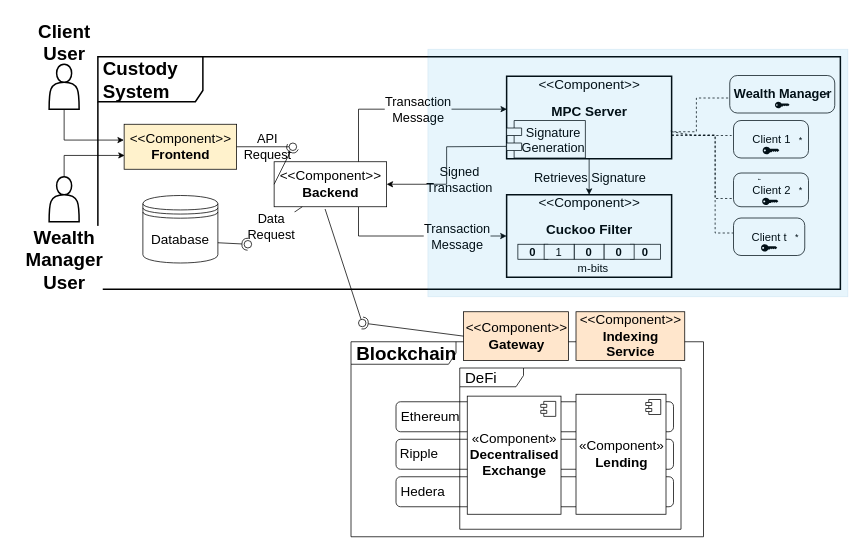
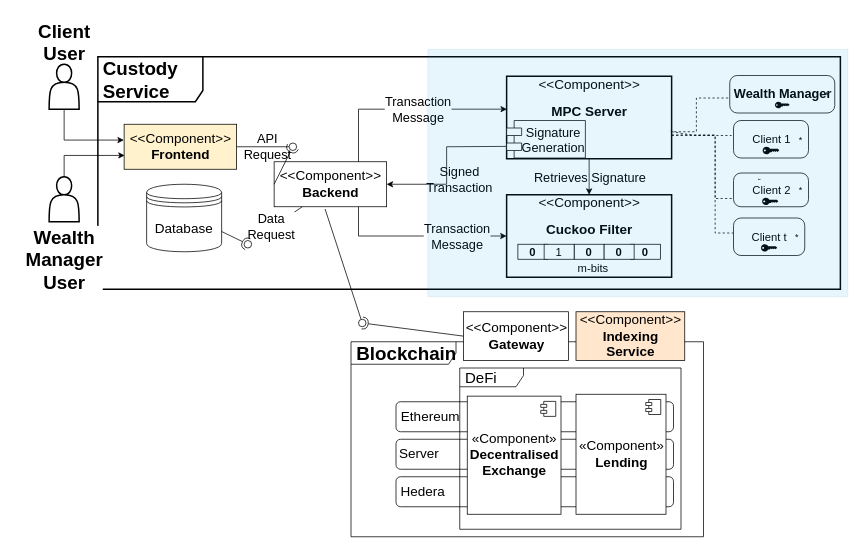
(137, 79) -> (139, 79)
(180, 229) -> (184, 218)
(516, 336) -> (516, 336)
(419, 454) -> (419, 454)
